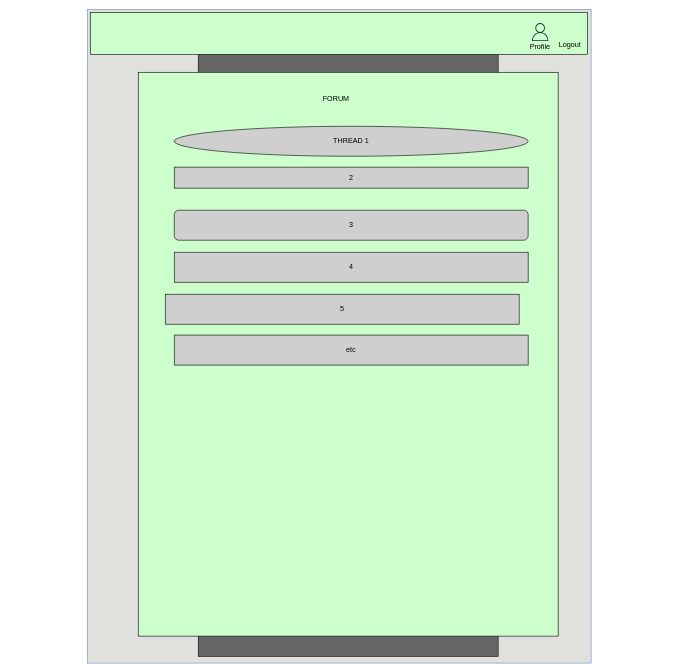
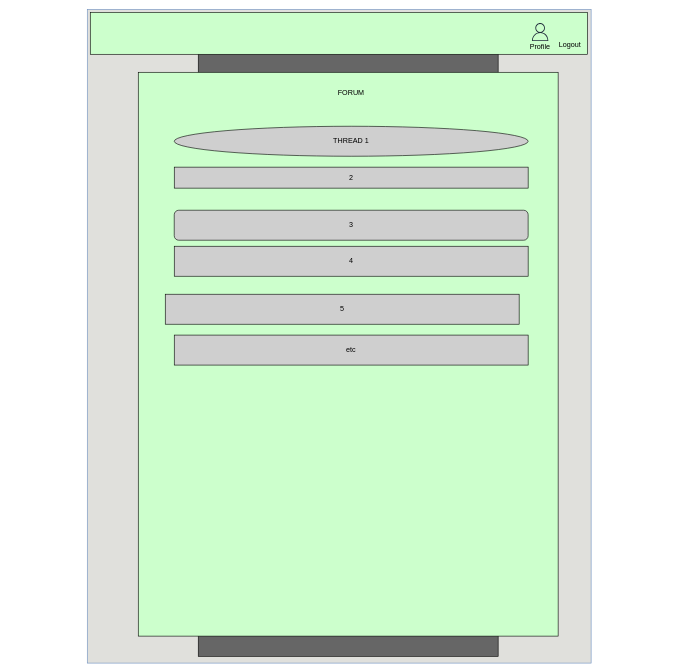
(336, 99) -> (351, 93)
(351, 267) -> (351, 261)
